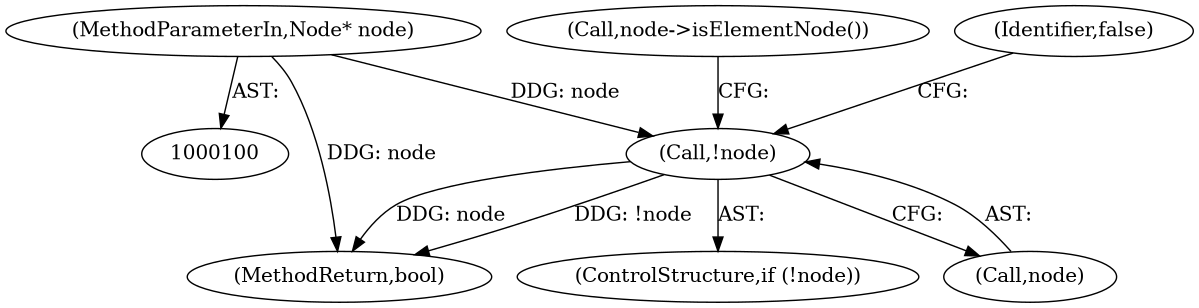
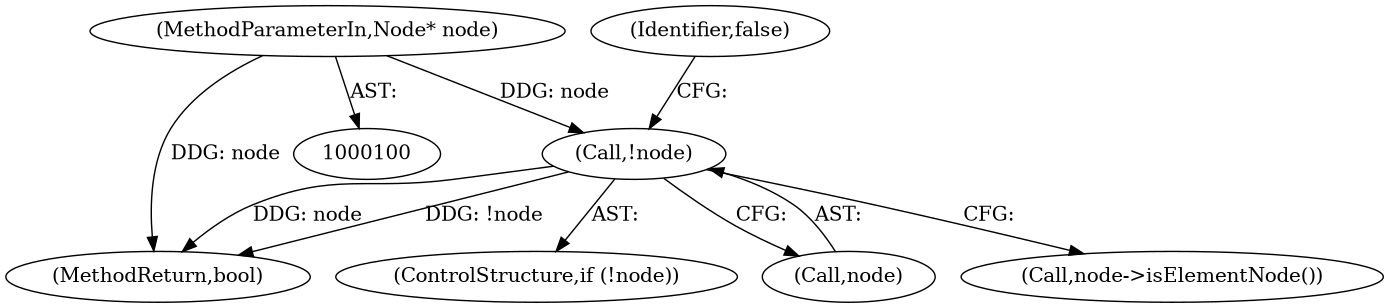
(718, 85) -> (889, 208)
